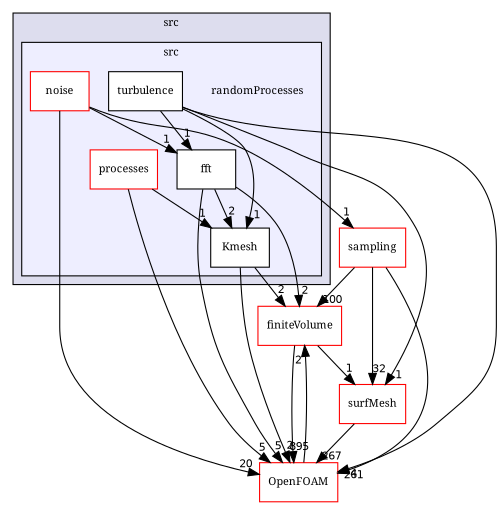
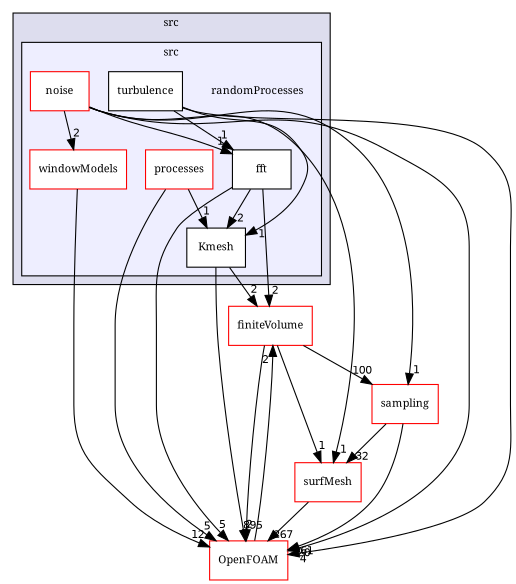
none -> (78, 169)
(379, 187) -> (338, 213)
(340, 283) -> (333, 362)
